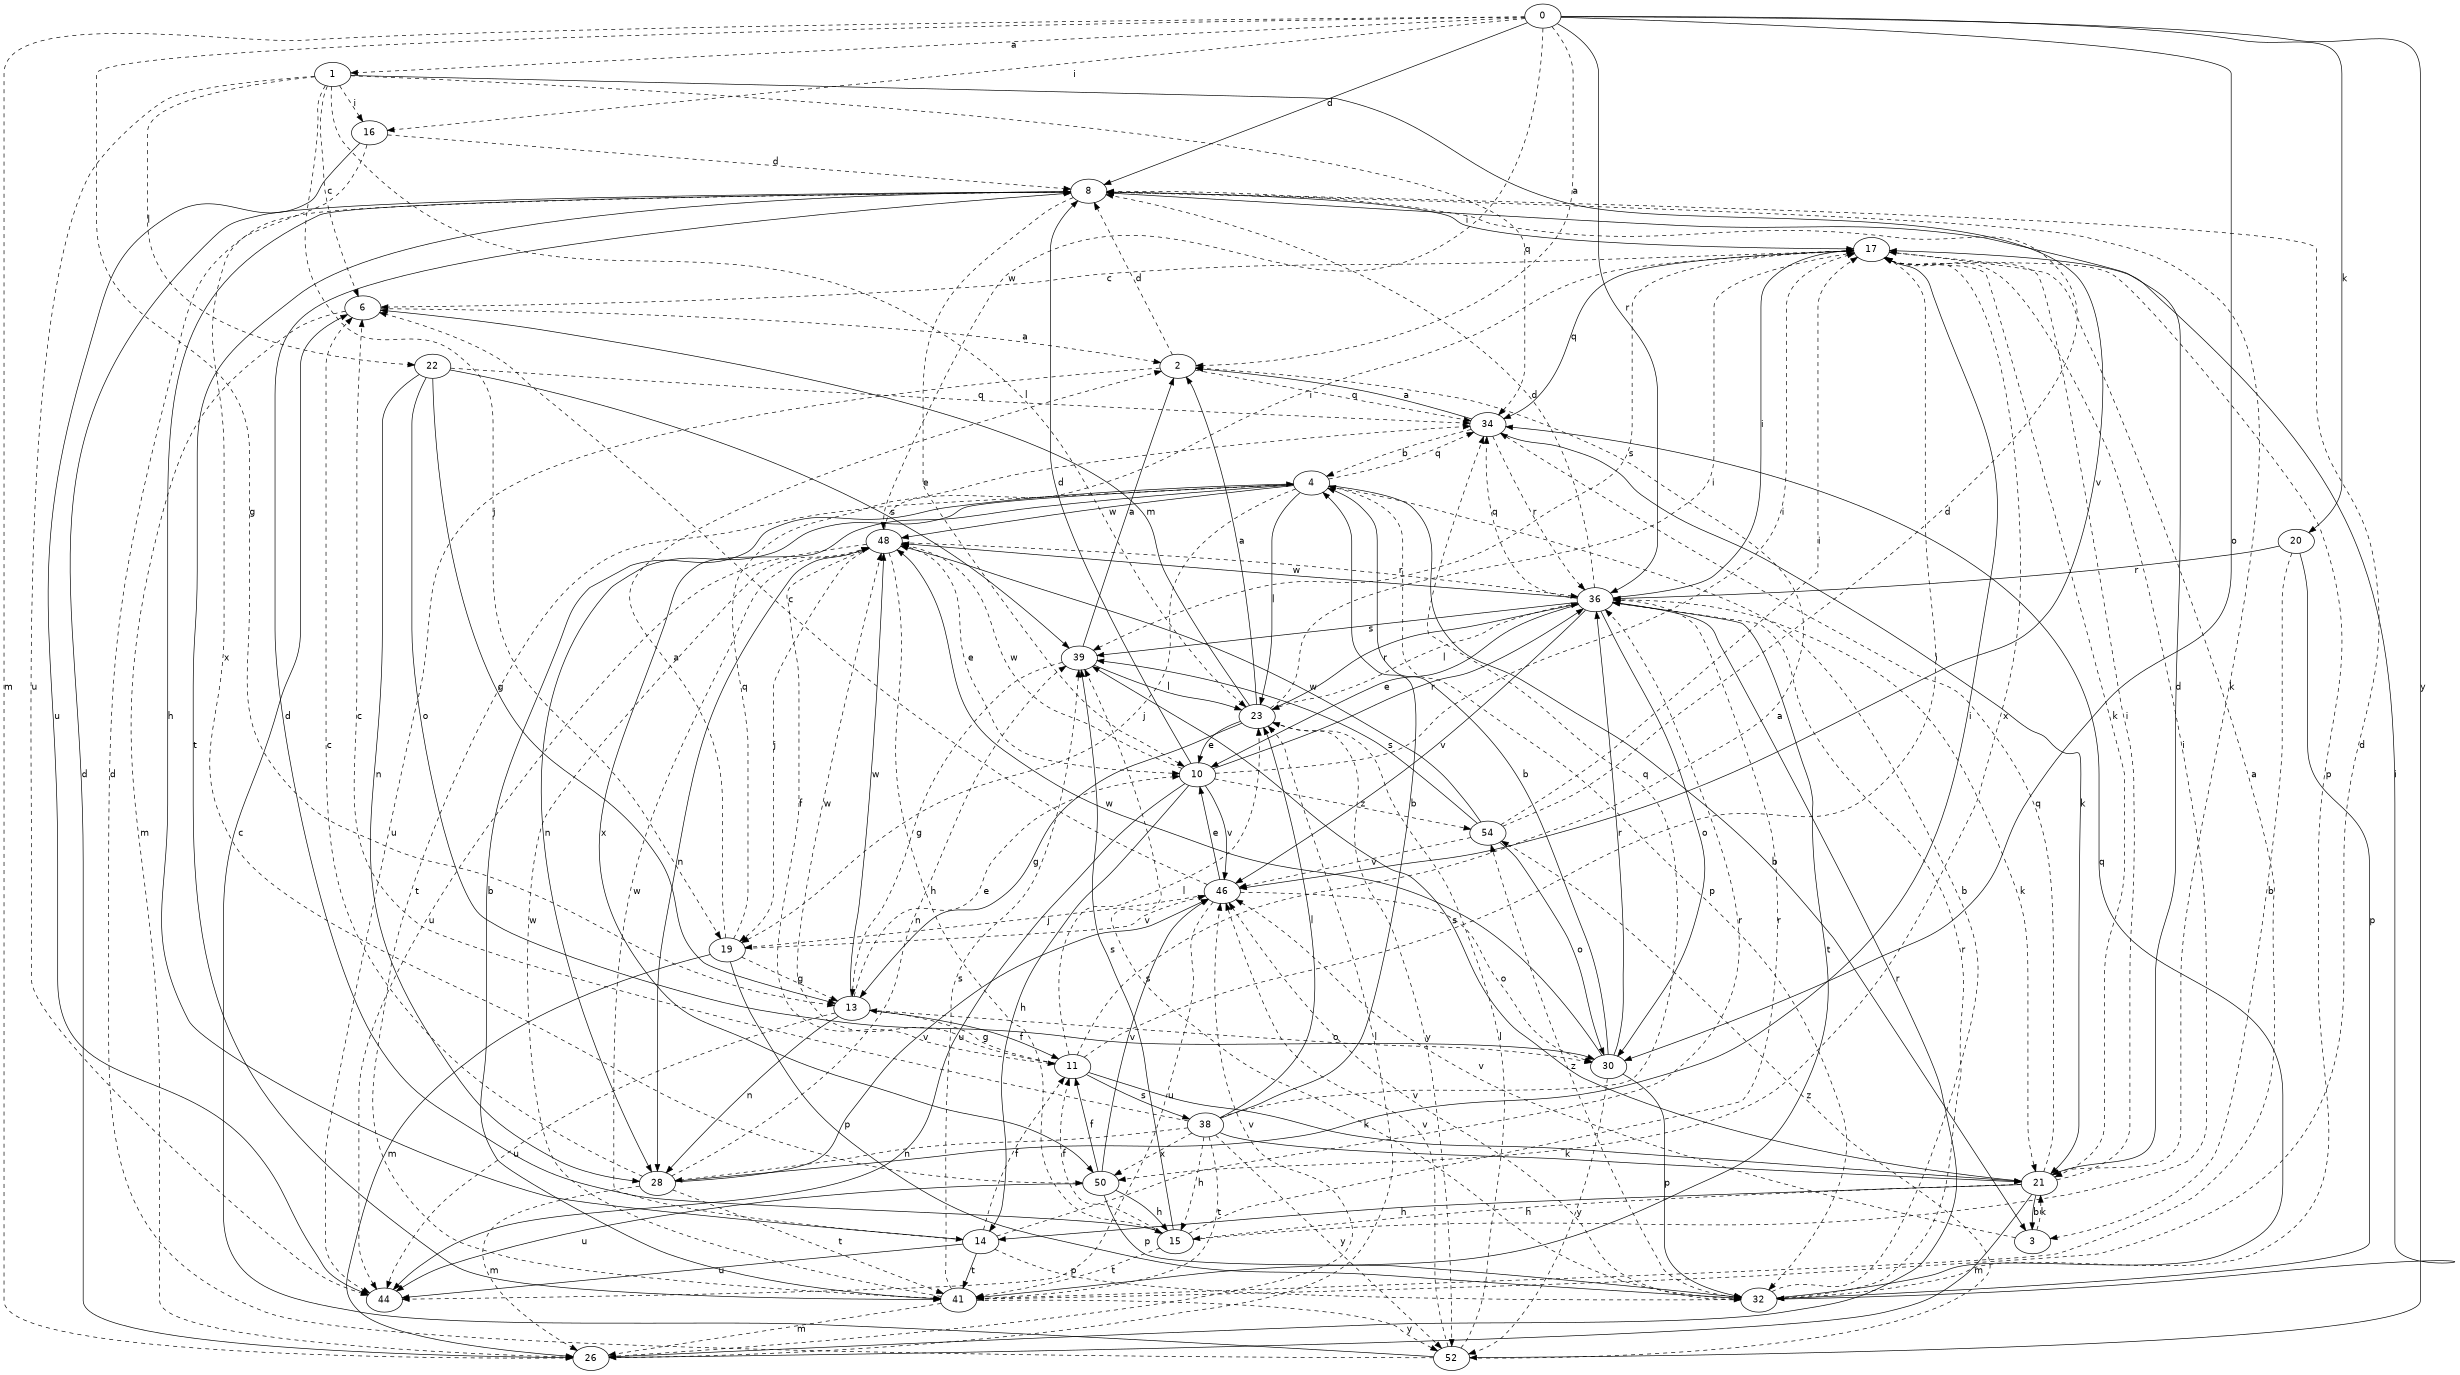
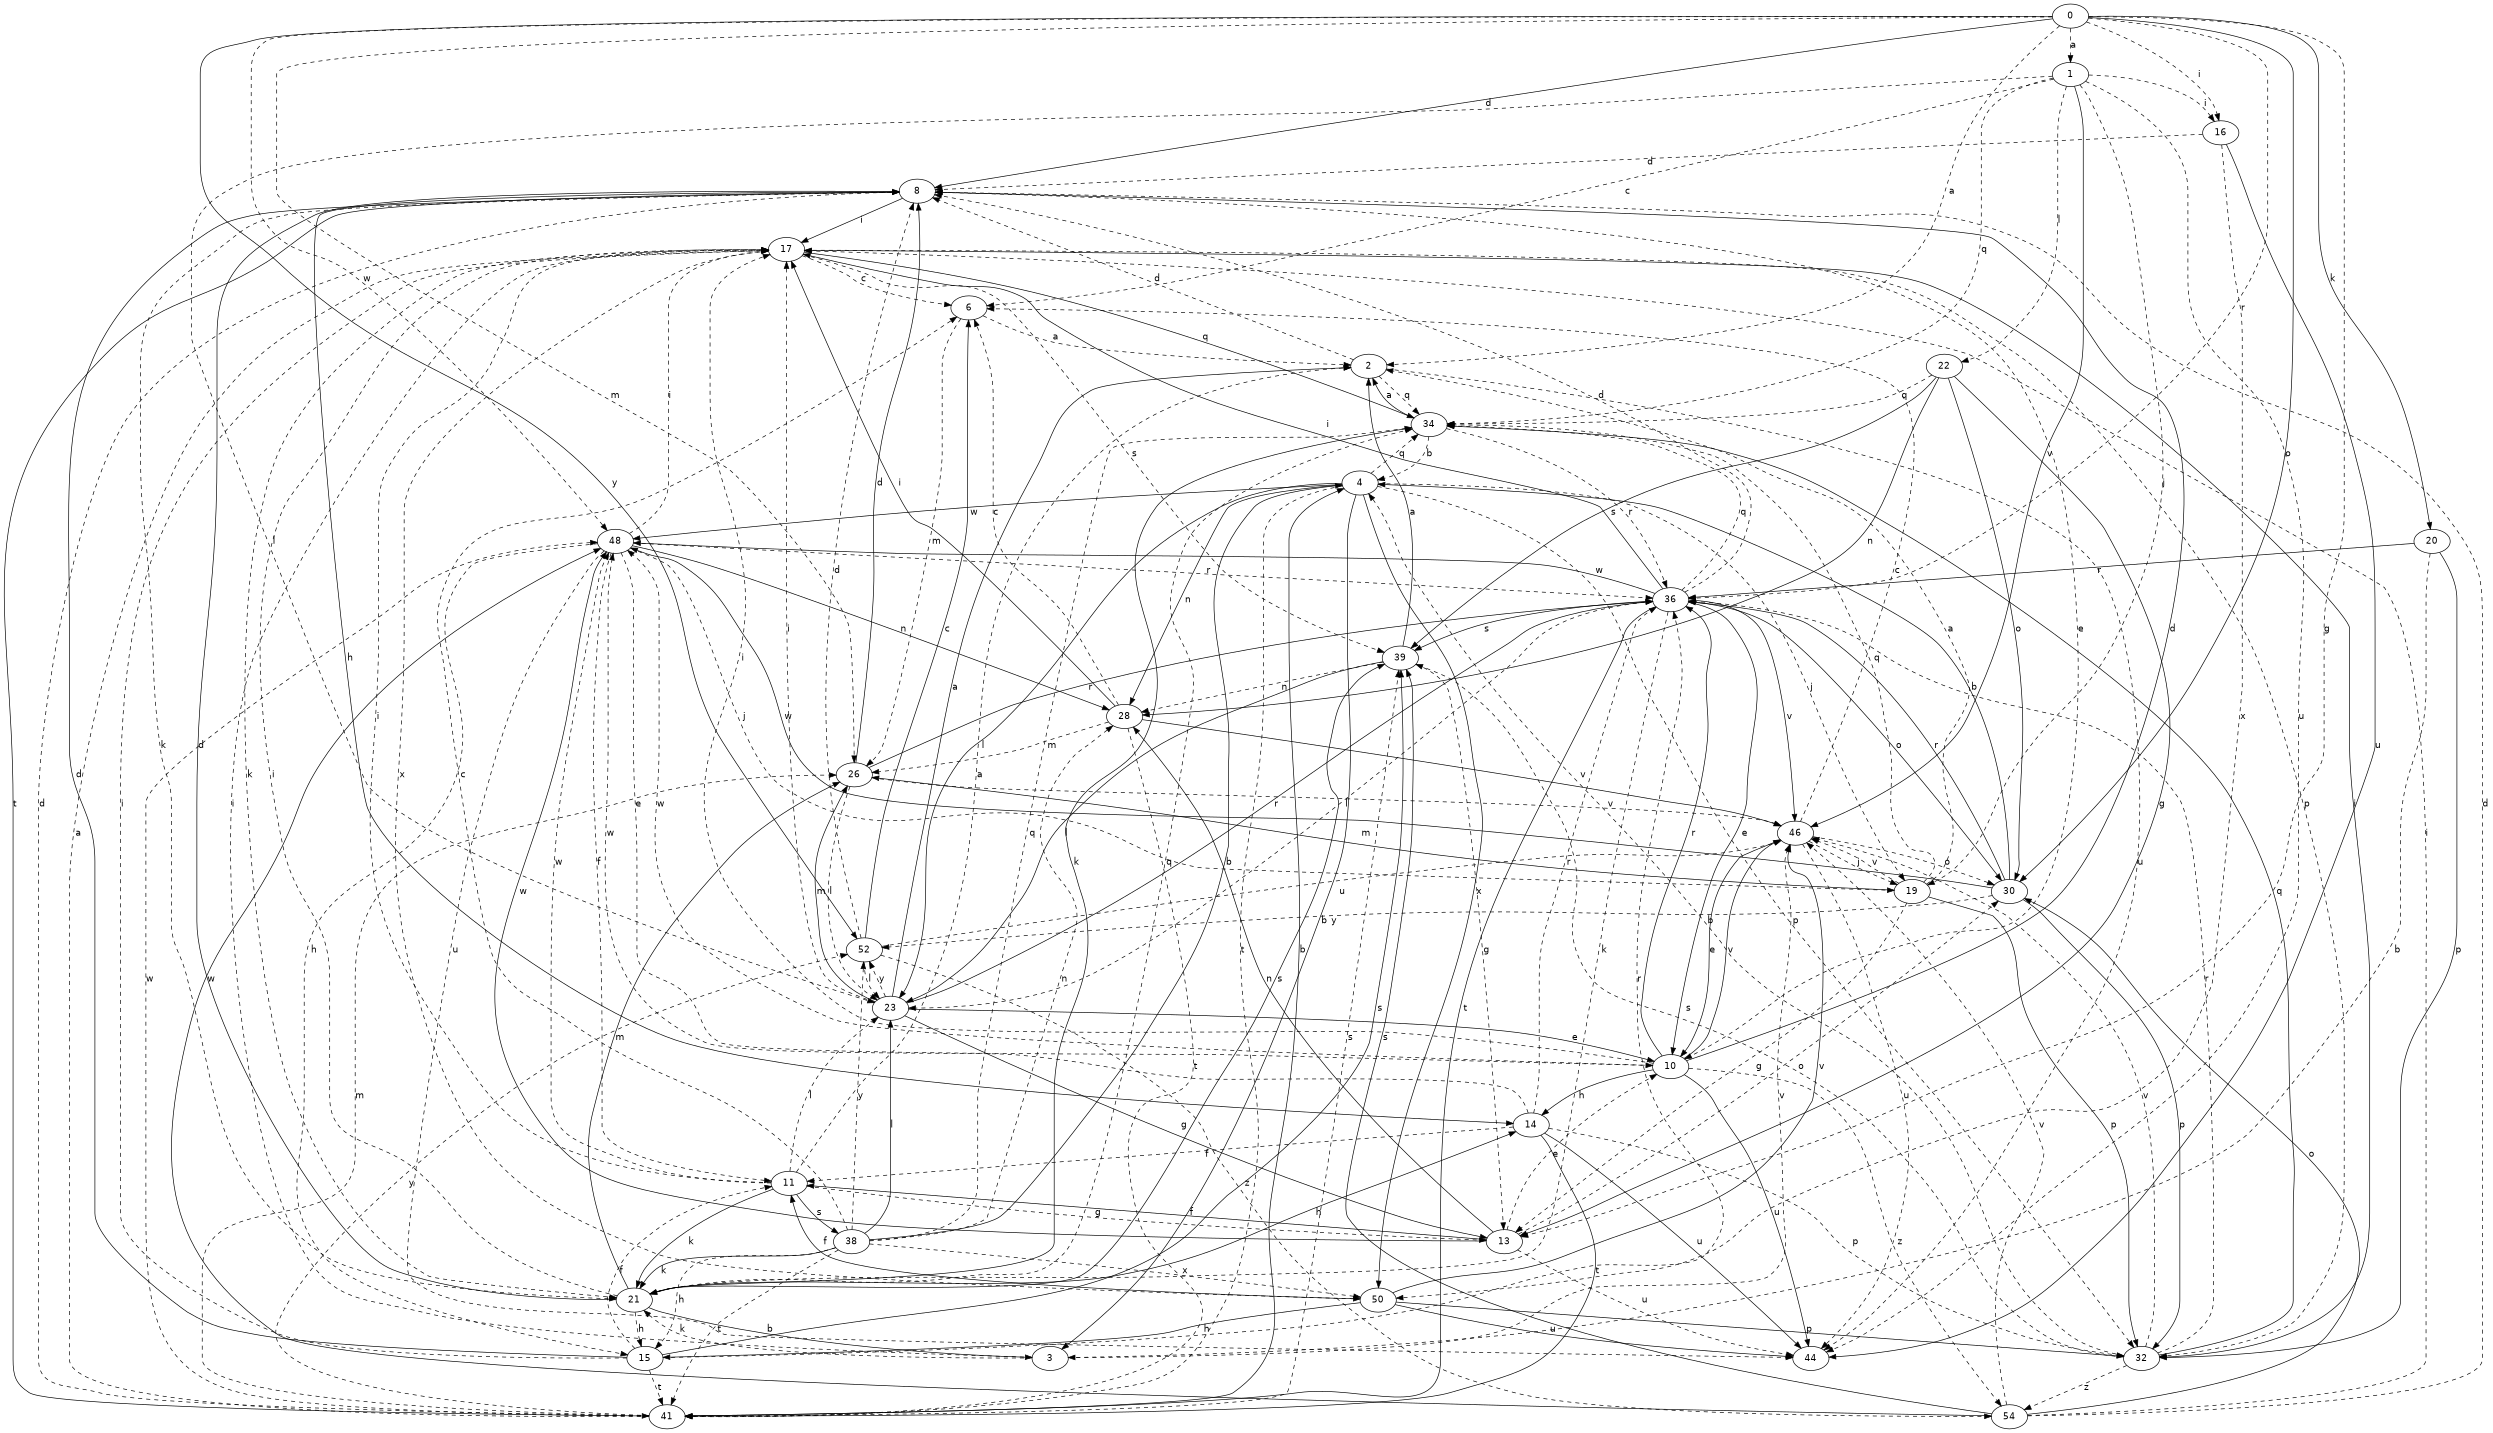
(1619, 310) -> (2168, 385)
(910, 405) -> (817, 906)
(902, 955) -> (1271, 684)
none -> (237, 977)
(1425, 1125) -> (1343, 892)
